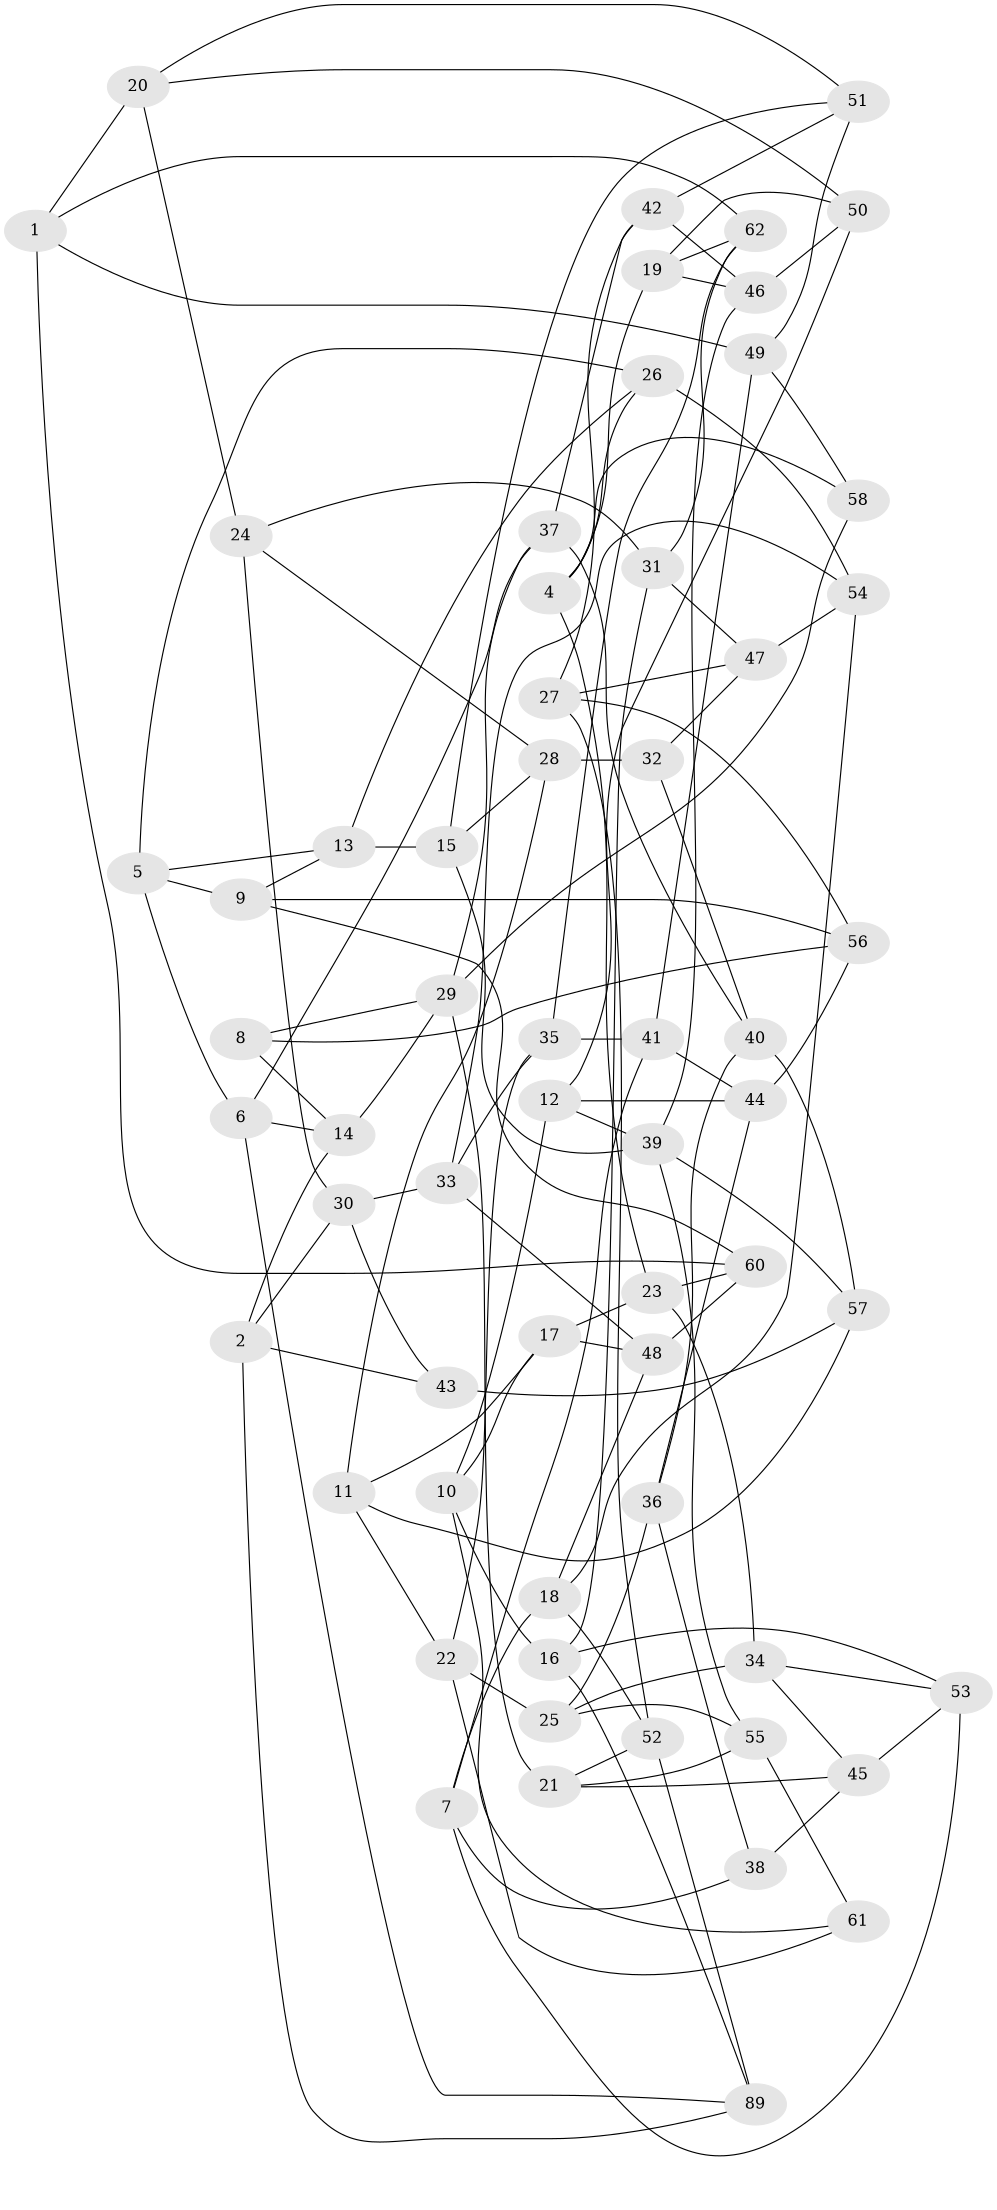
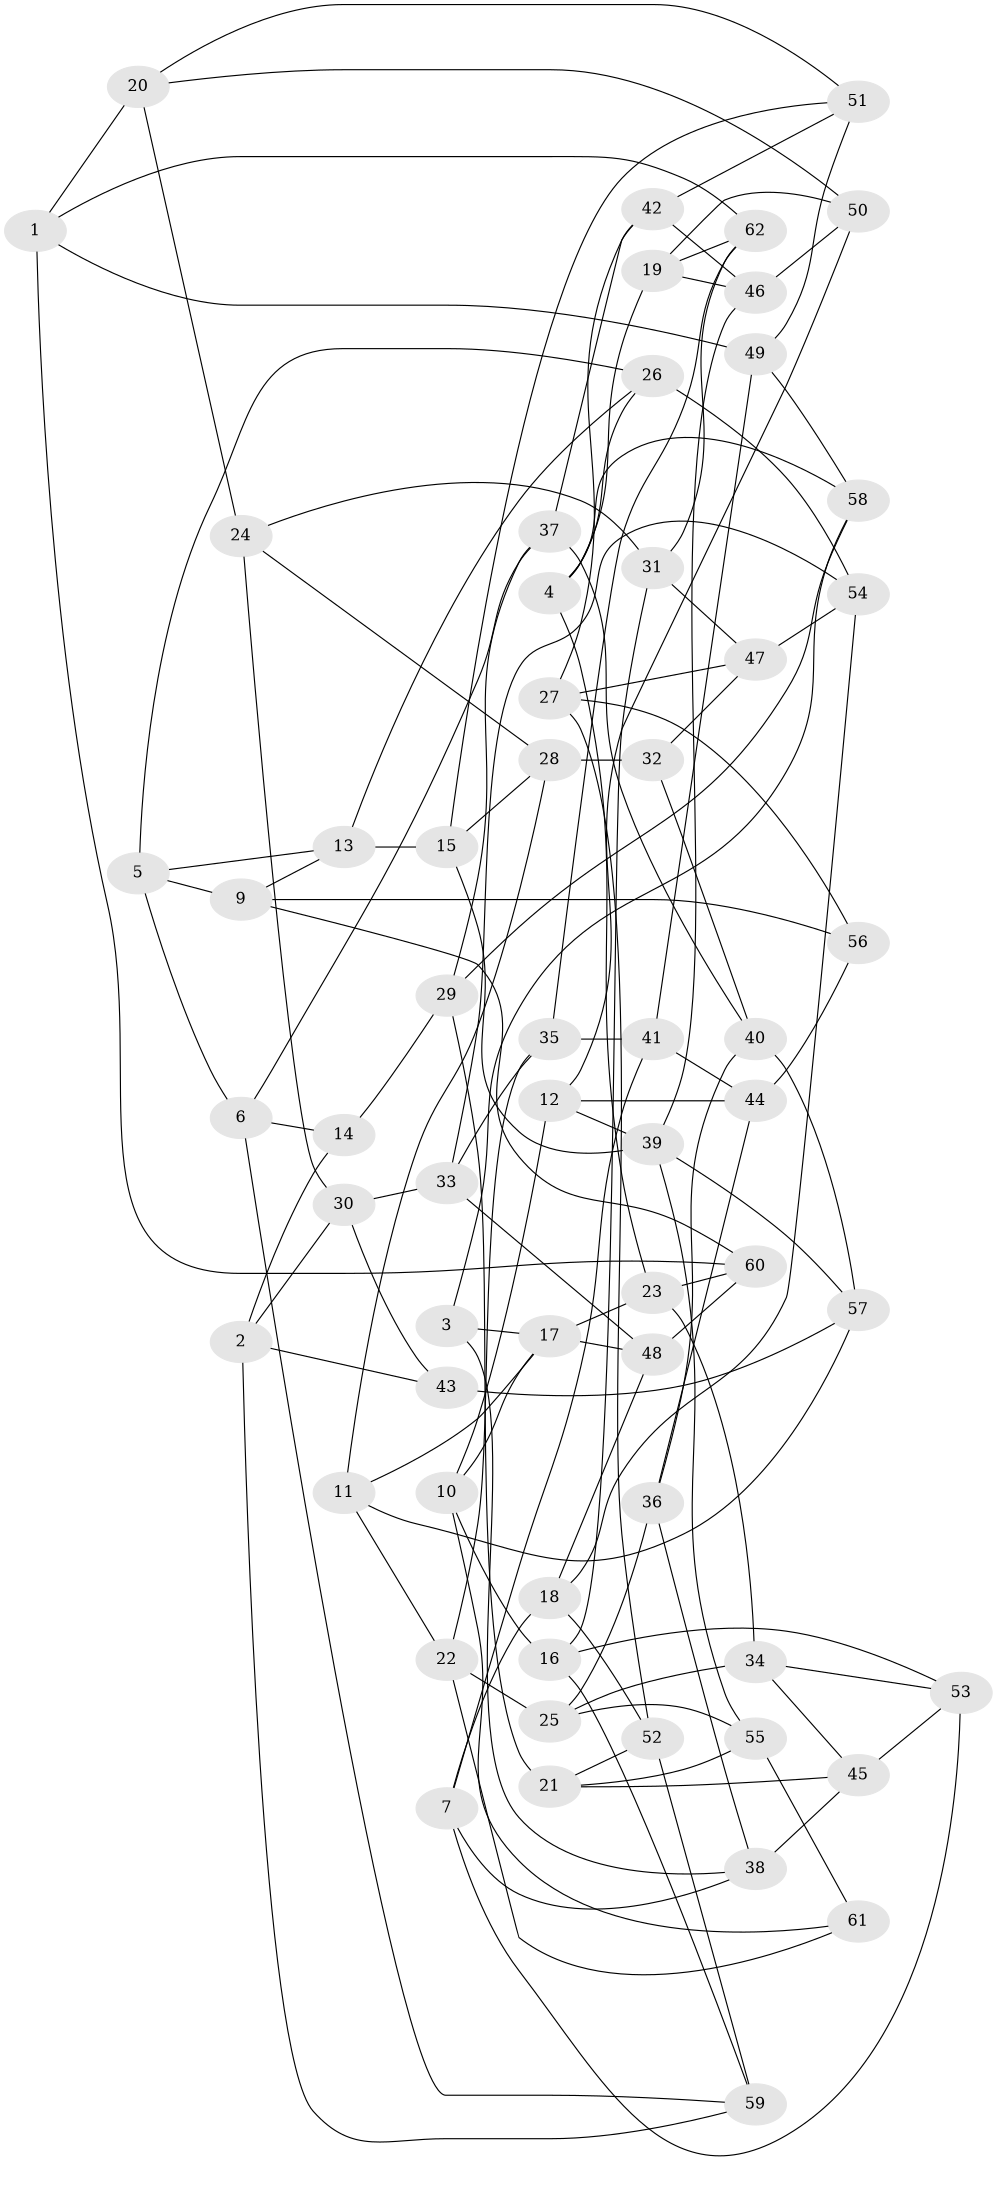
(241, 1039) -> none
none -> (447, 1326)
(756, 2104) -> (756, 2104)
